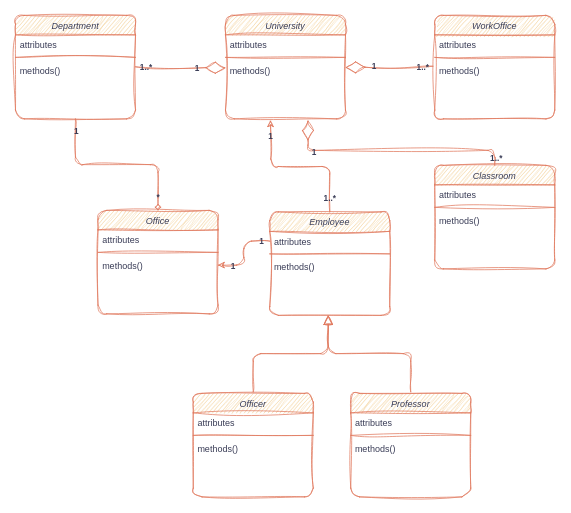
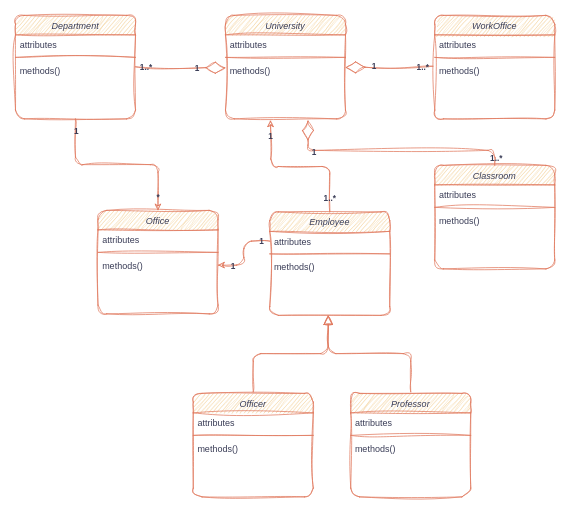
(158, 203) -> (158, 204)
